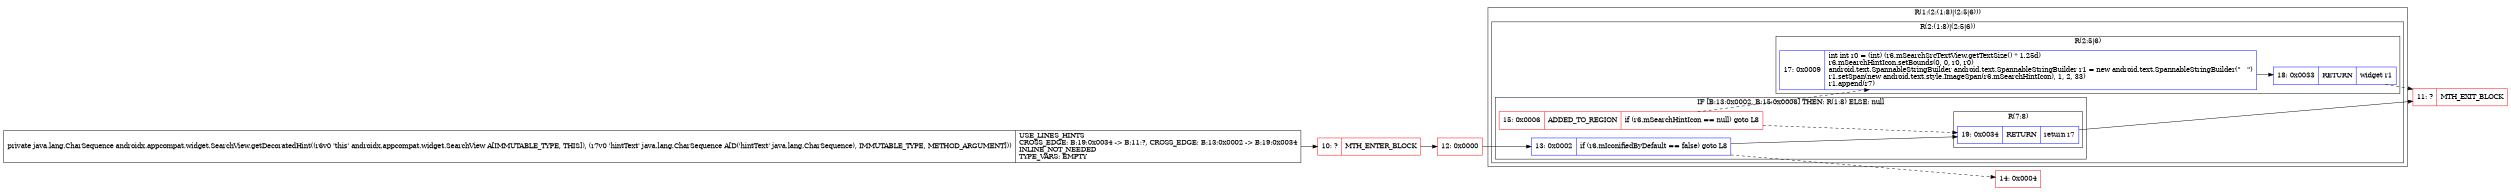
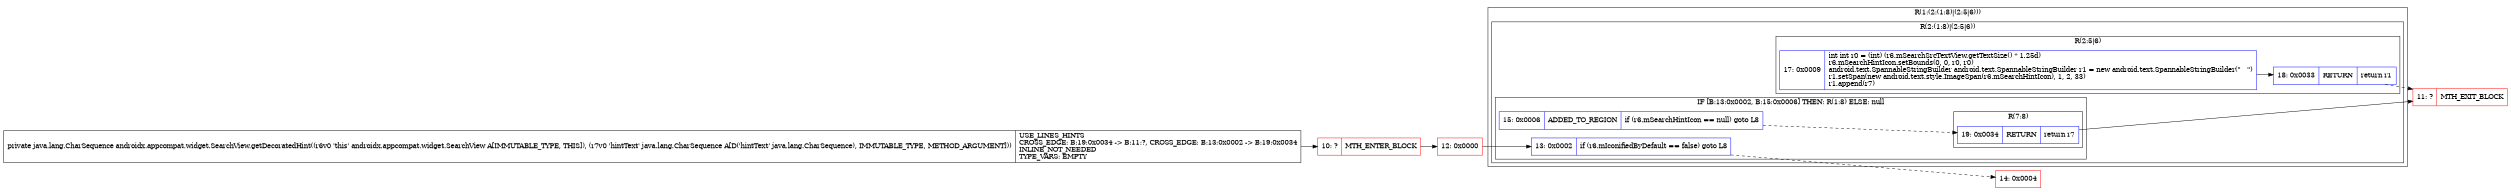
(2376, 76) -> (2376, 76)
(1781, 101) -> none
(1631, 121) -> (1631, 121)
(1842, 140) -> none
